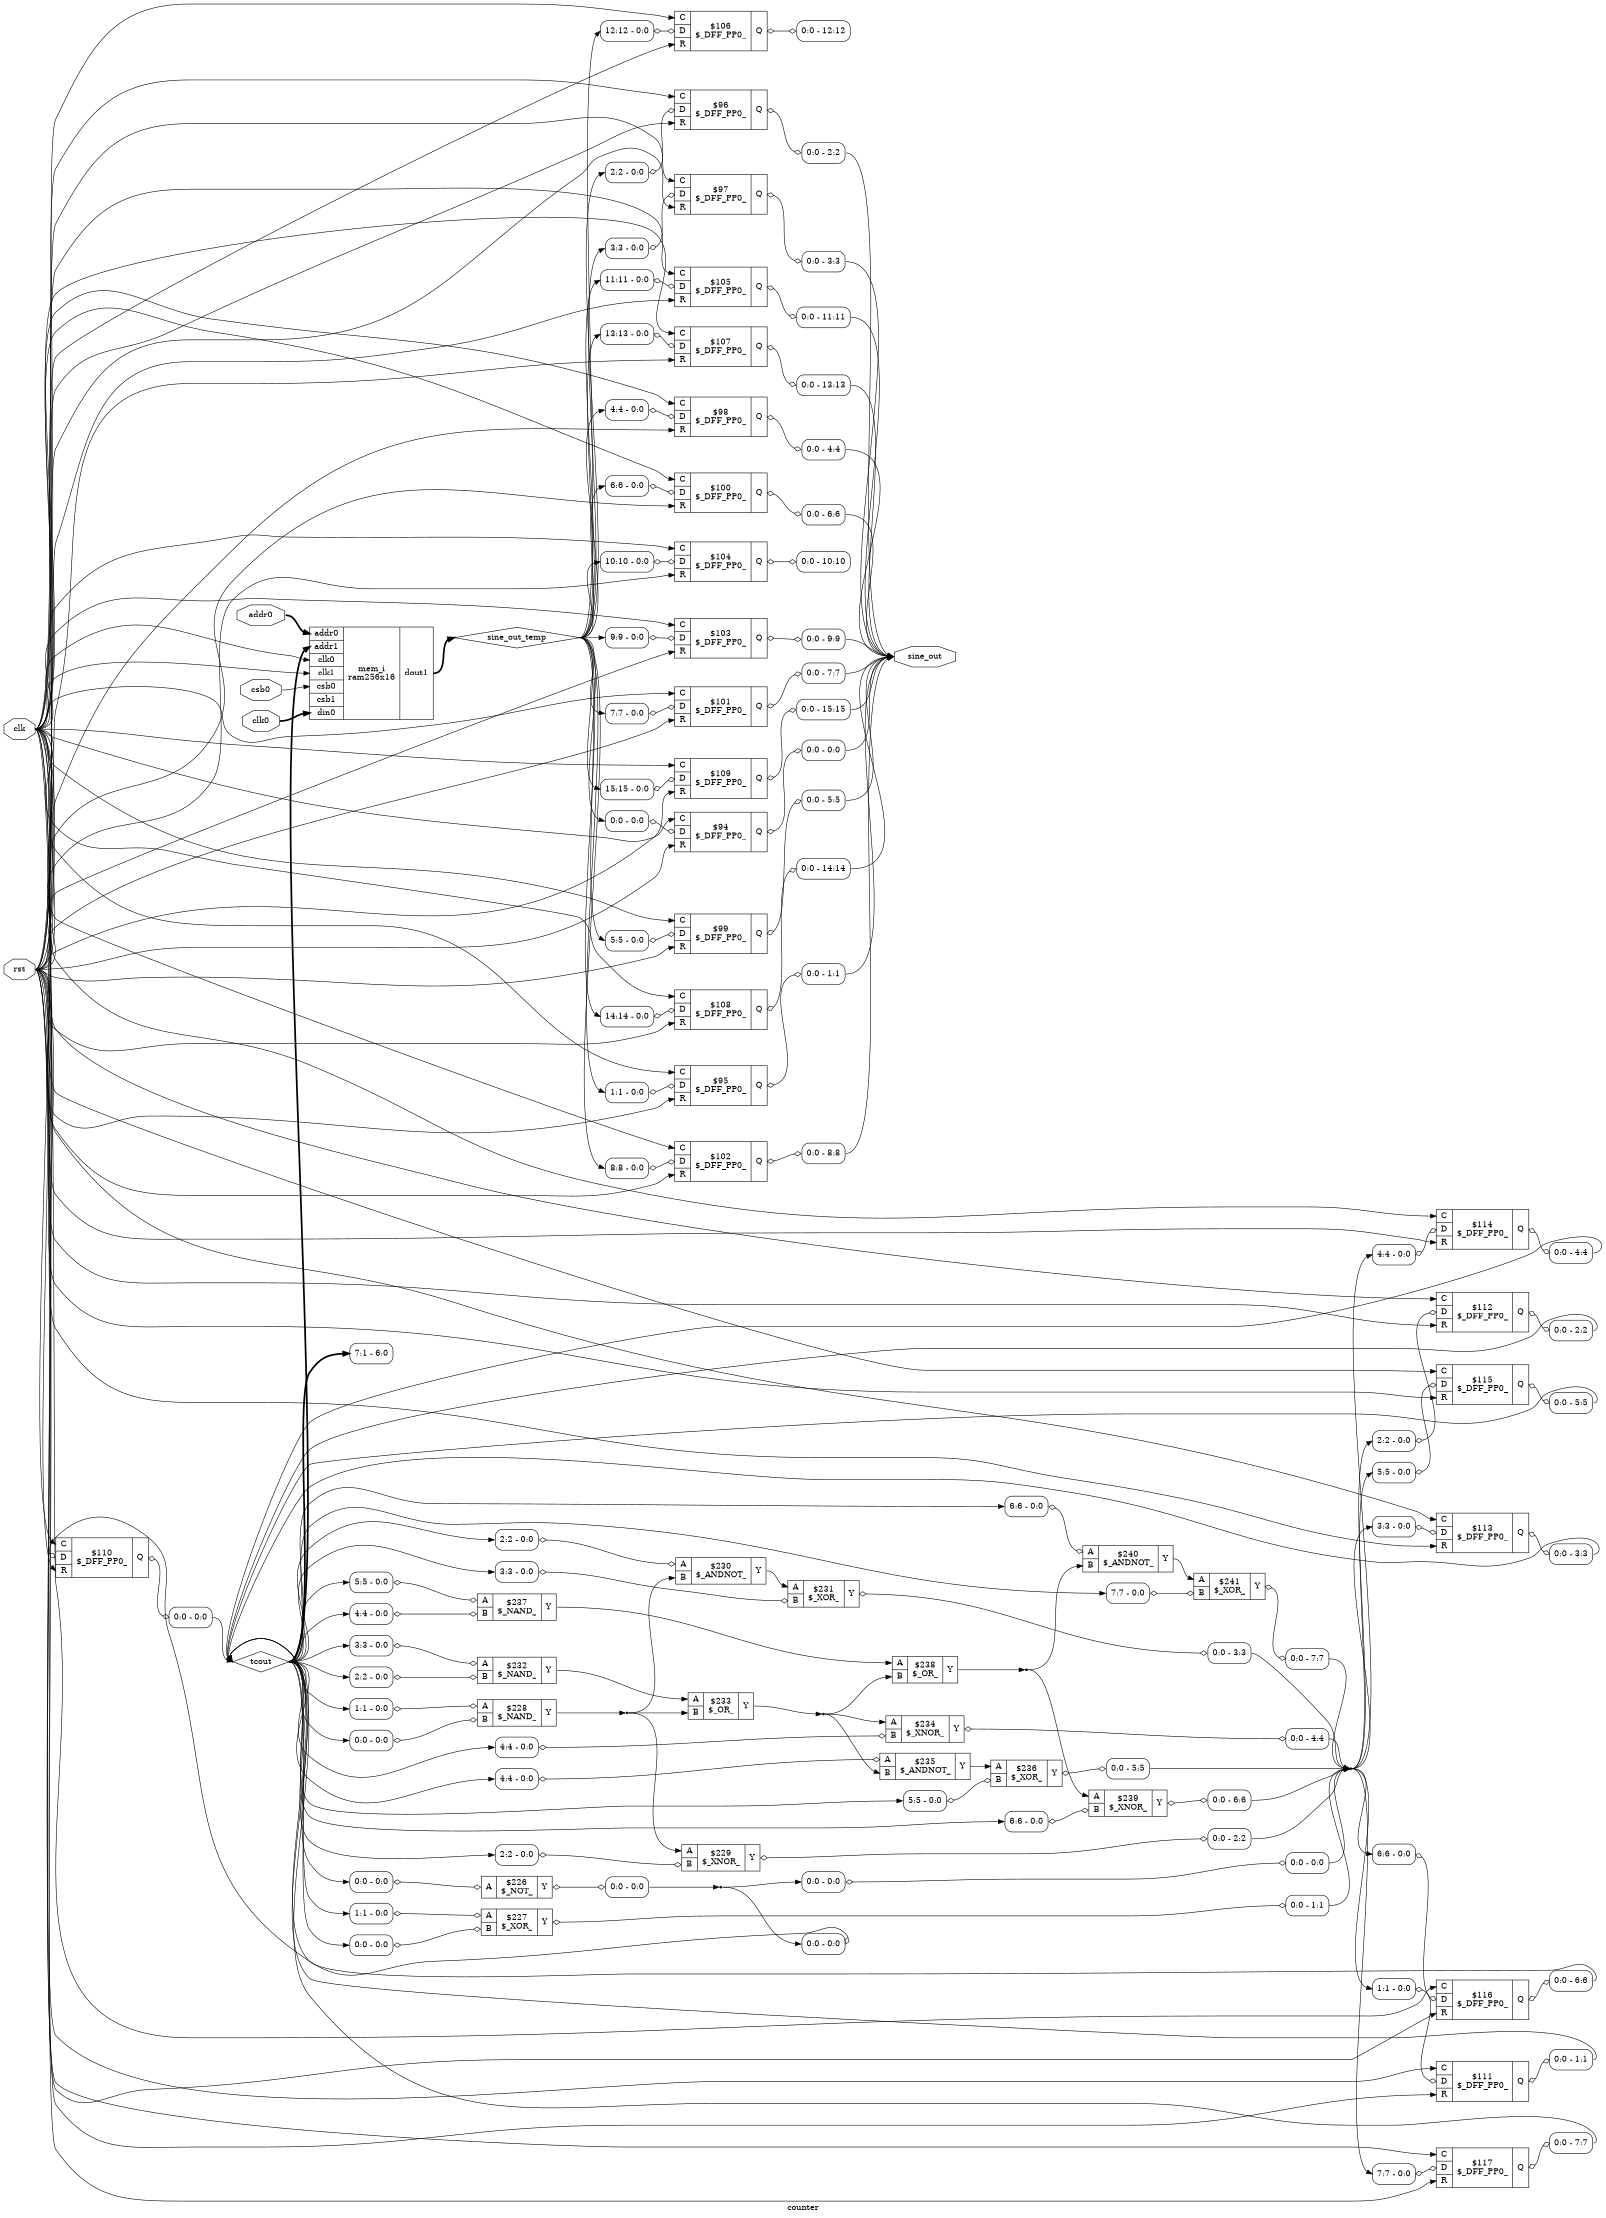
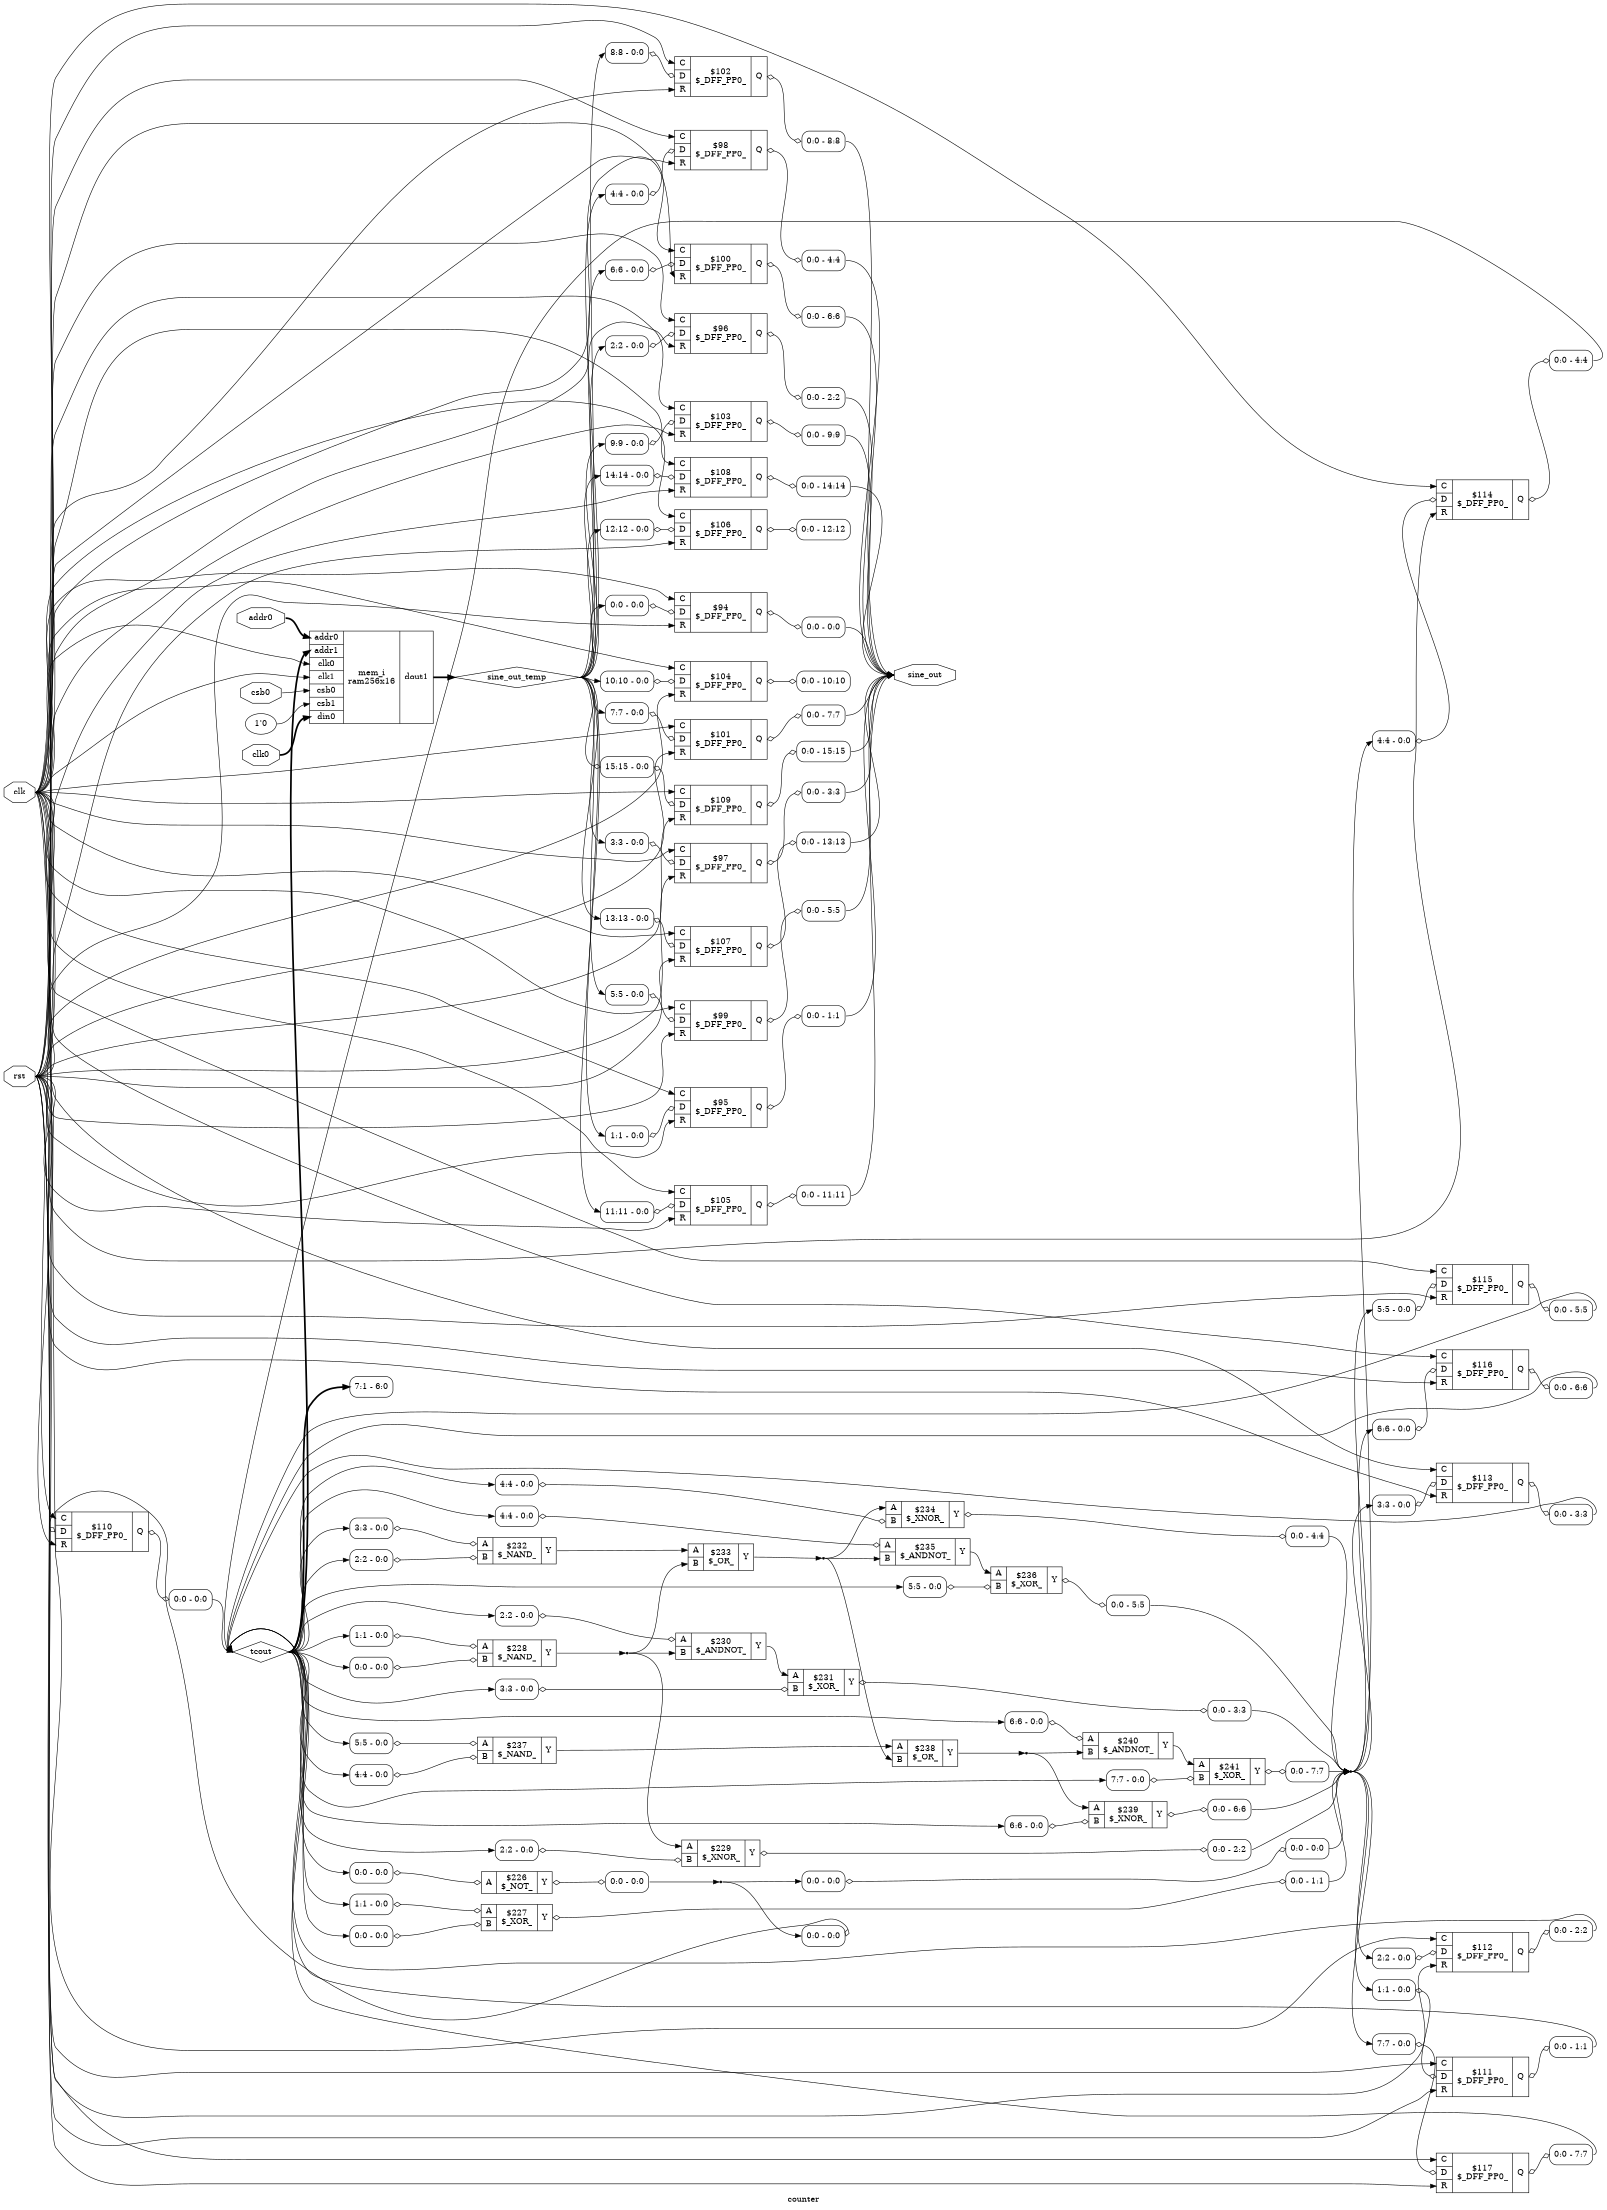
(589, 722) -> (590, 724)
none -> (261, 724)
